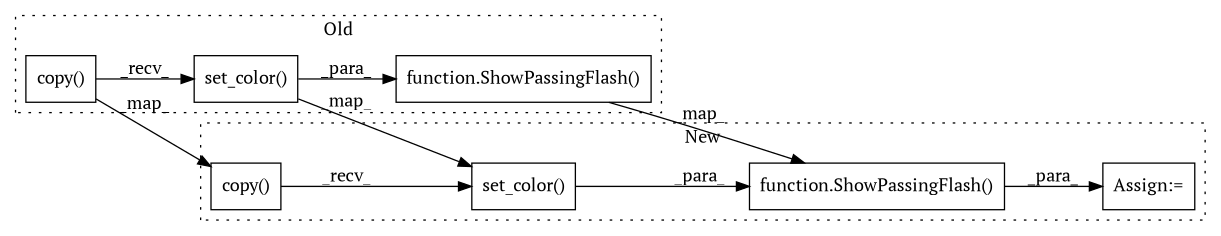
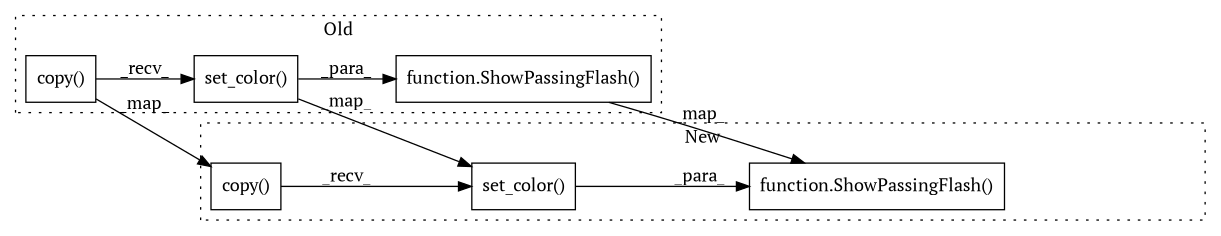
(1149, 186) -> none
